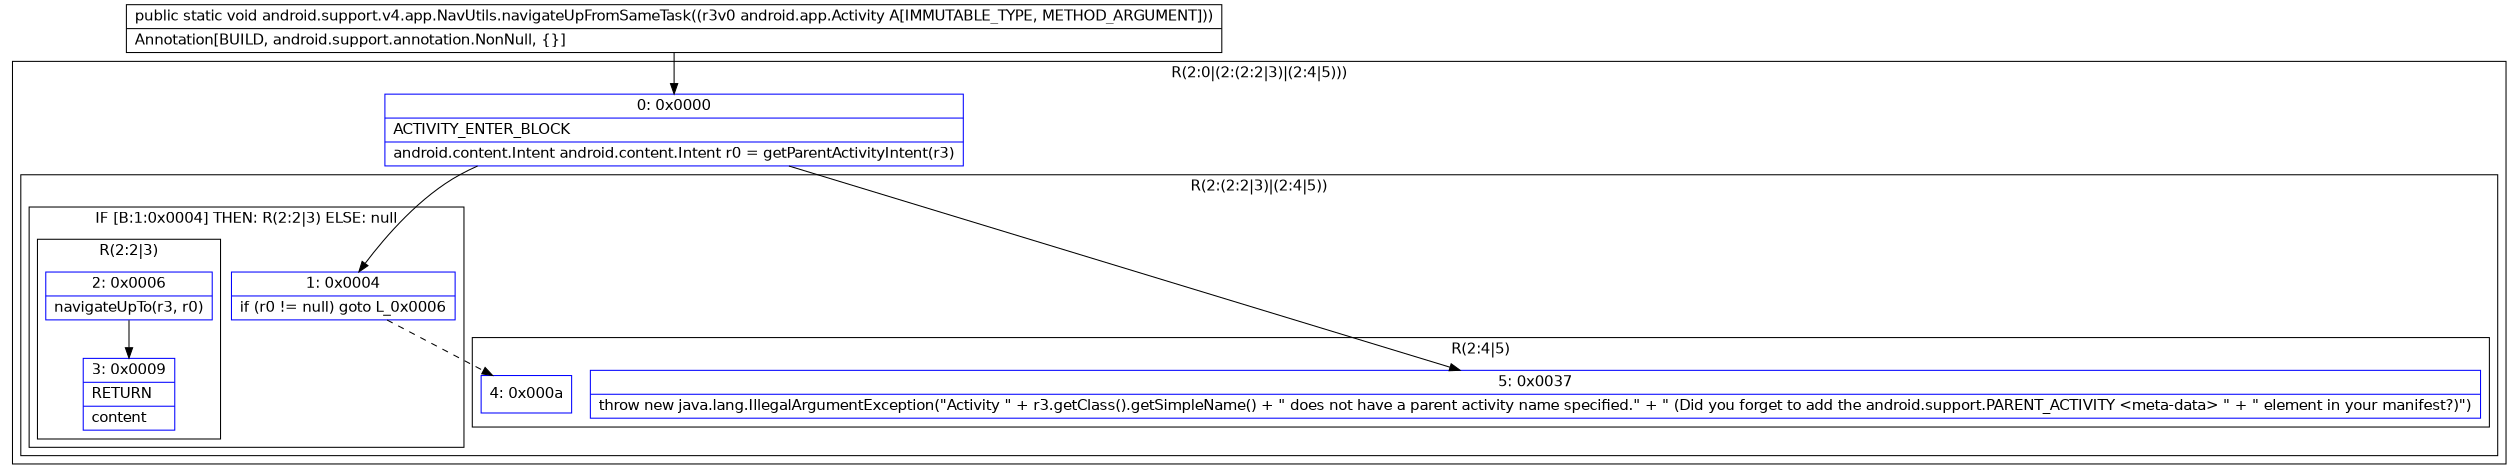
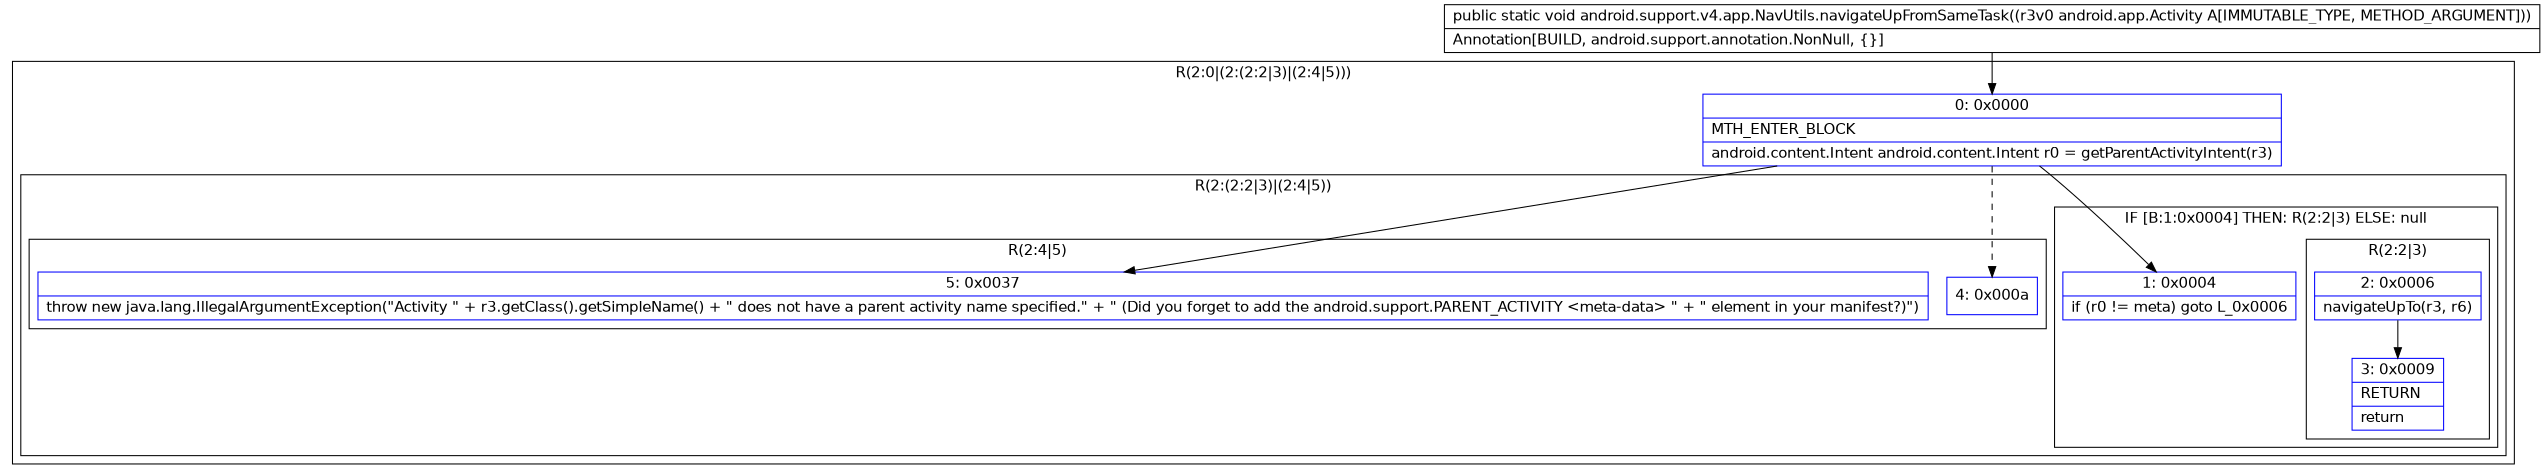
(482, 130) -> (1784, 130)
(129, 307) -> (2398, 307)
(343, 307) -> (2179, 307)
(435, 345) -> (1992, 216)
(119, 418) -> (2383, 418)
